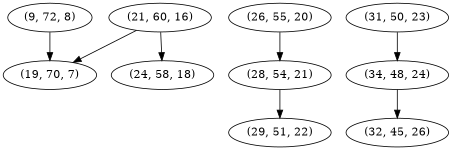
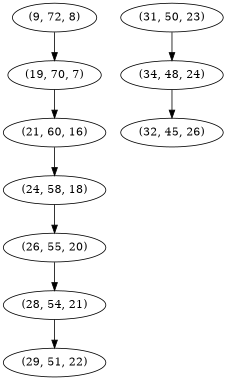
(108, 45) -> (55, 100)
none -> (55, 215)
